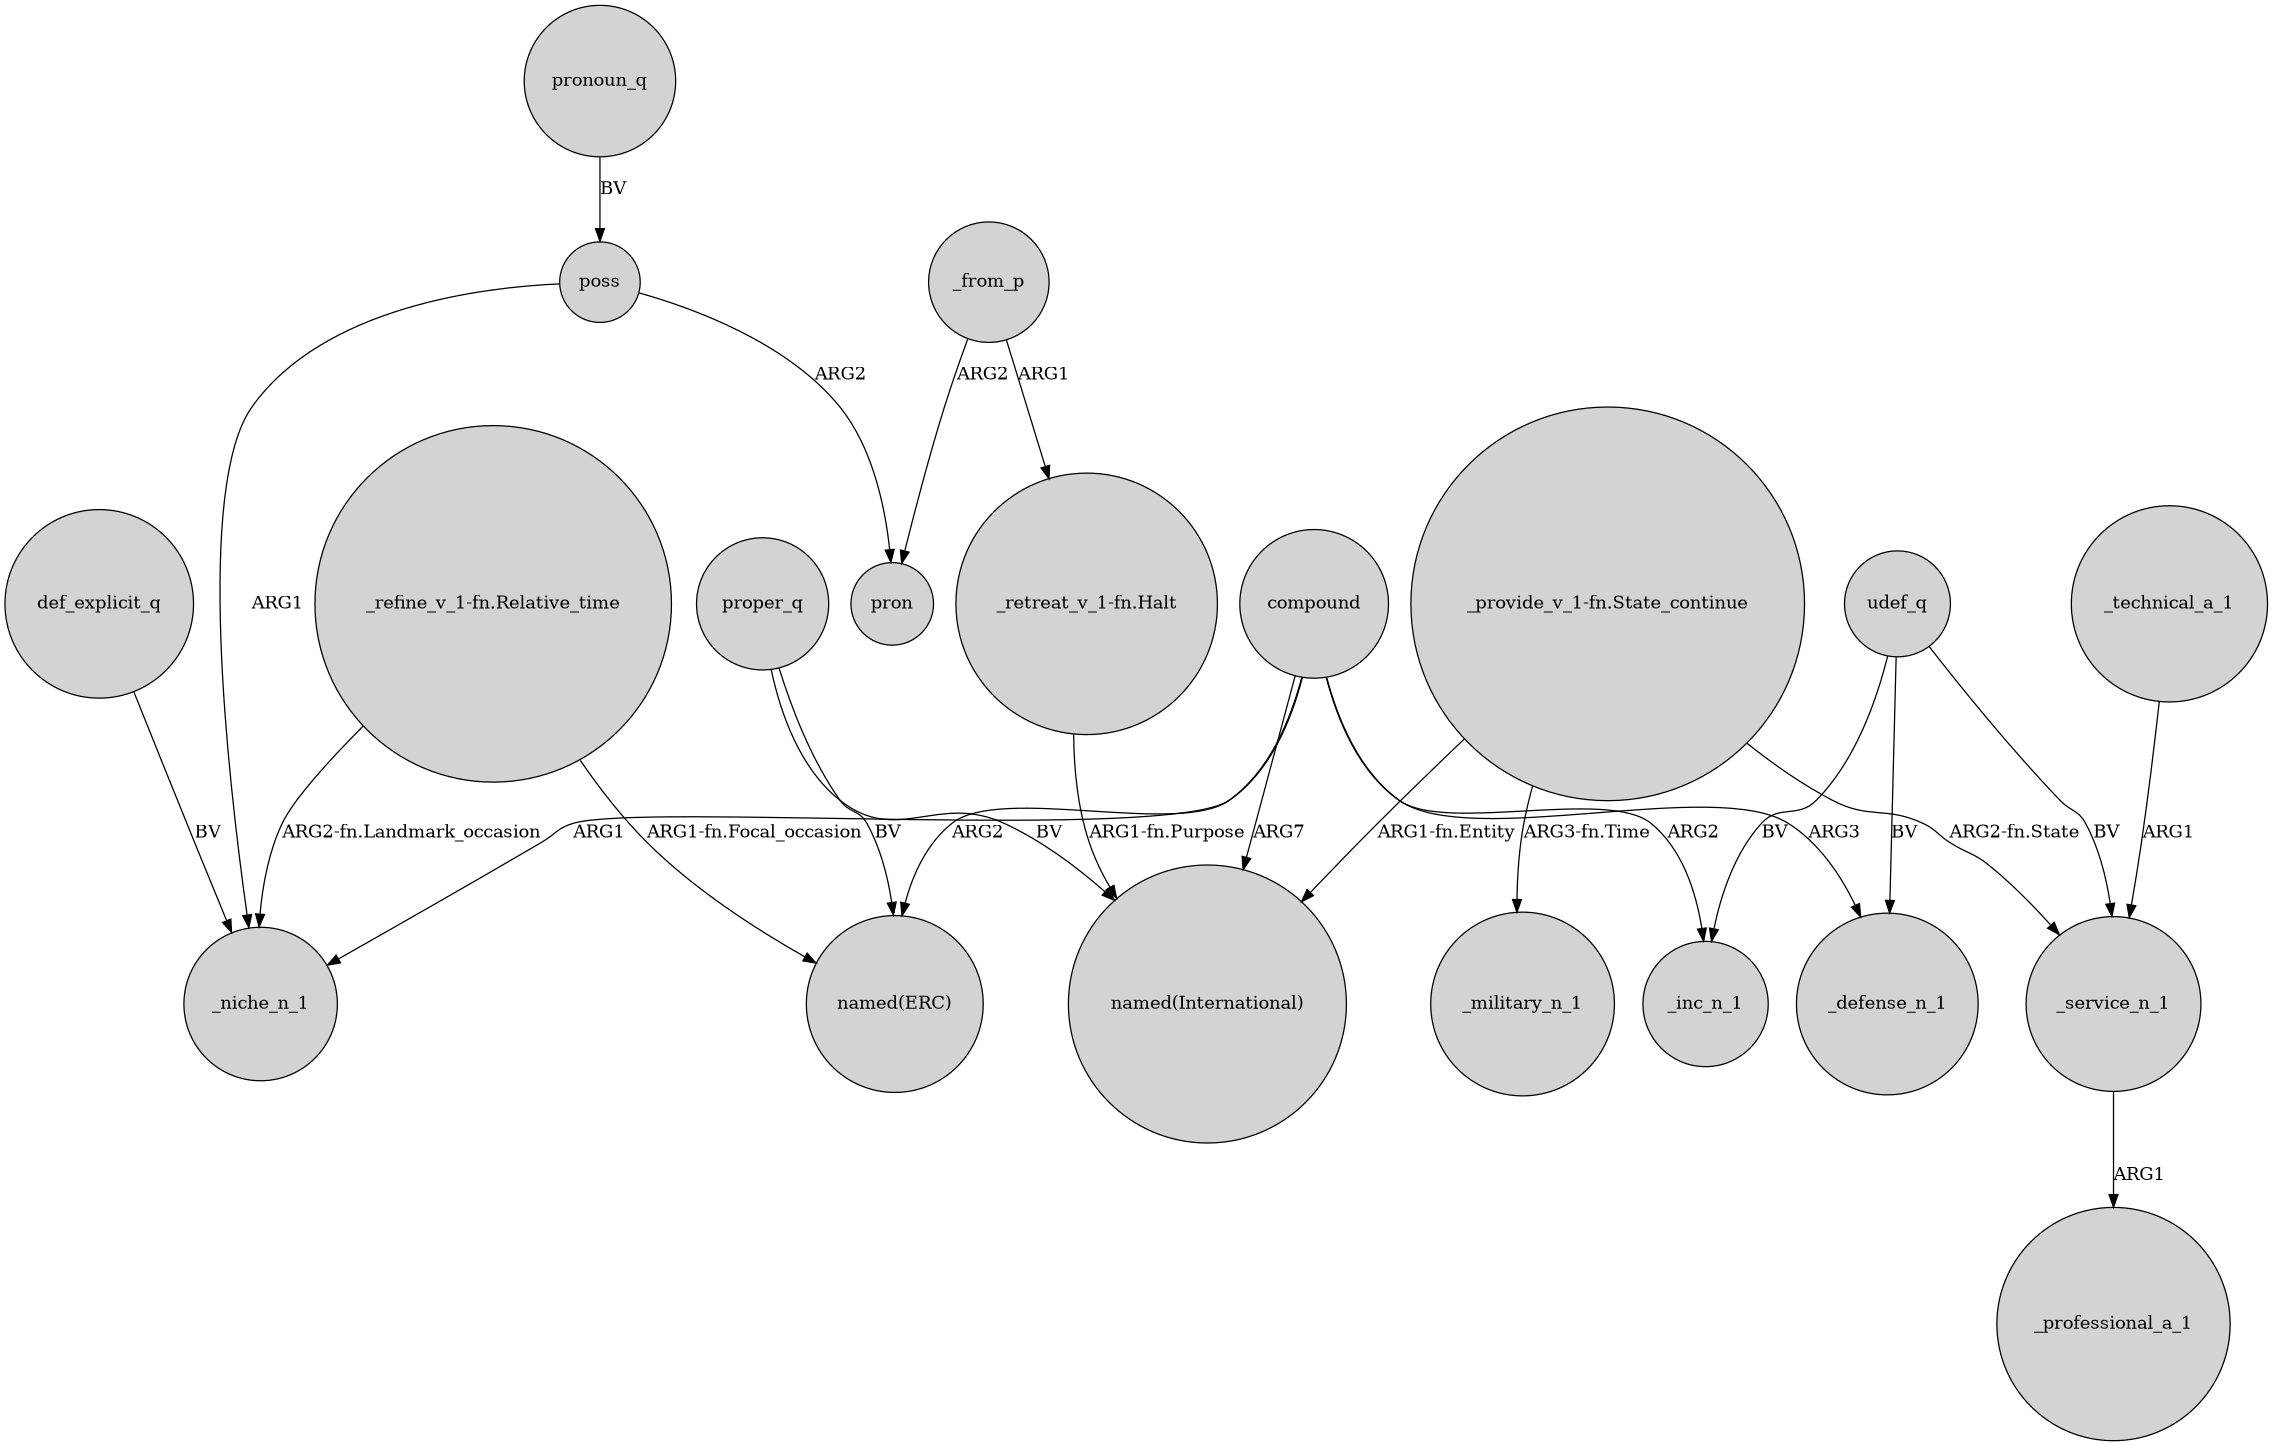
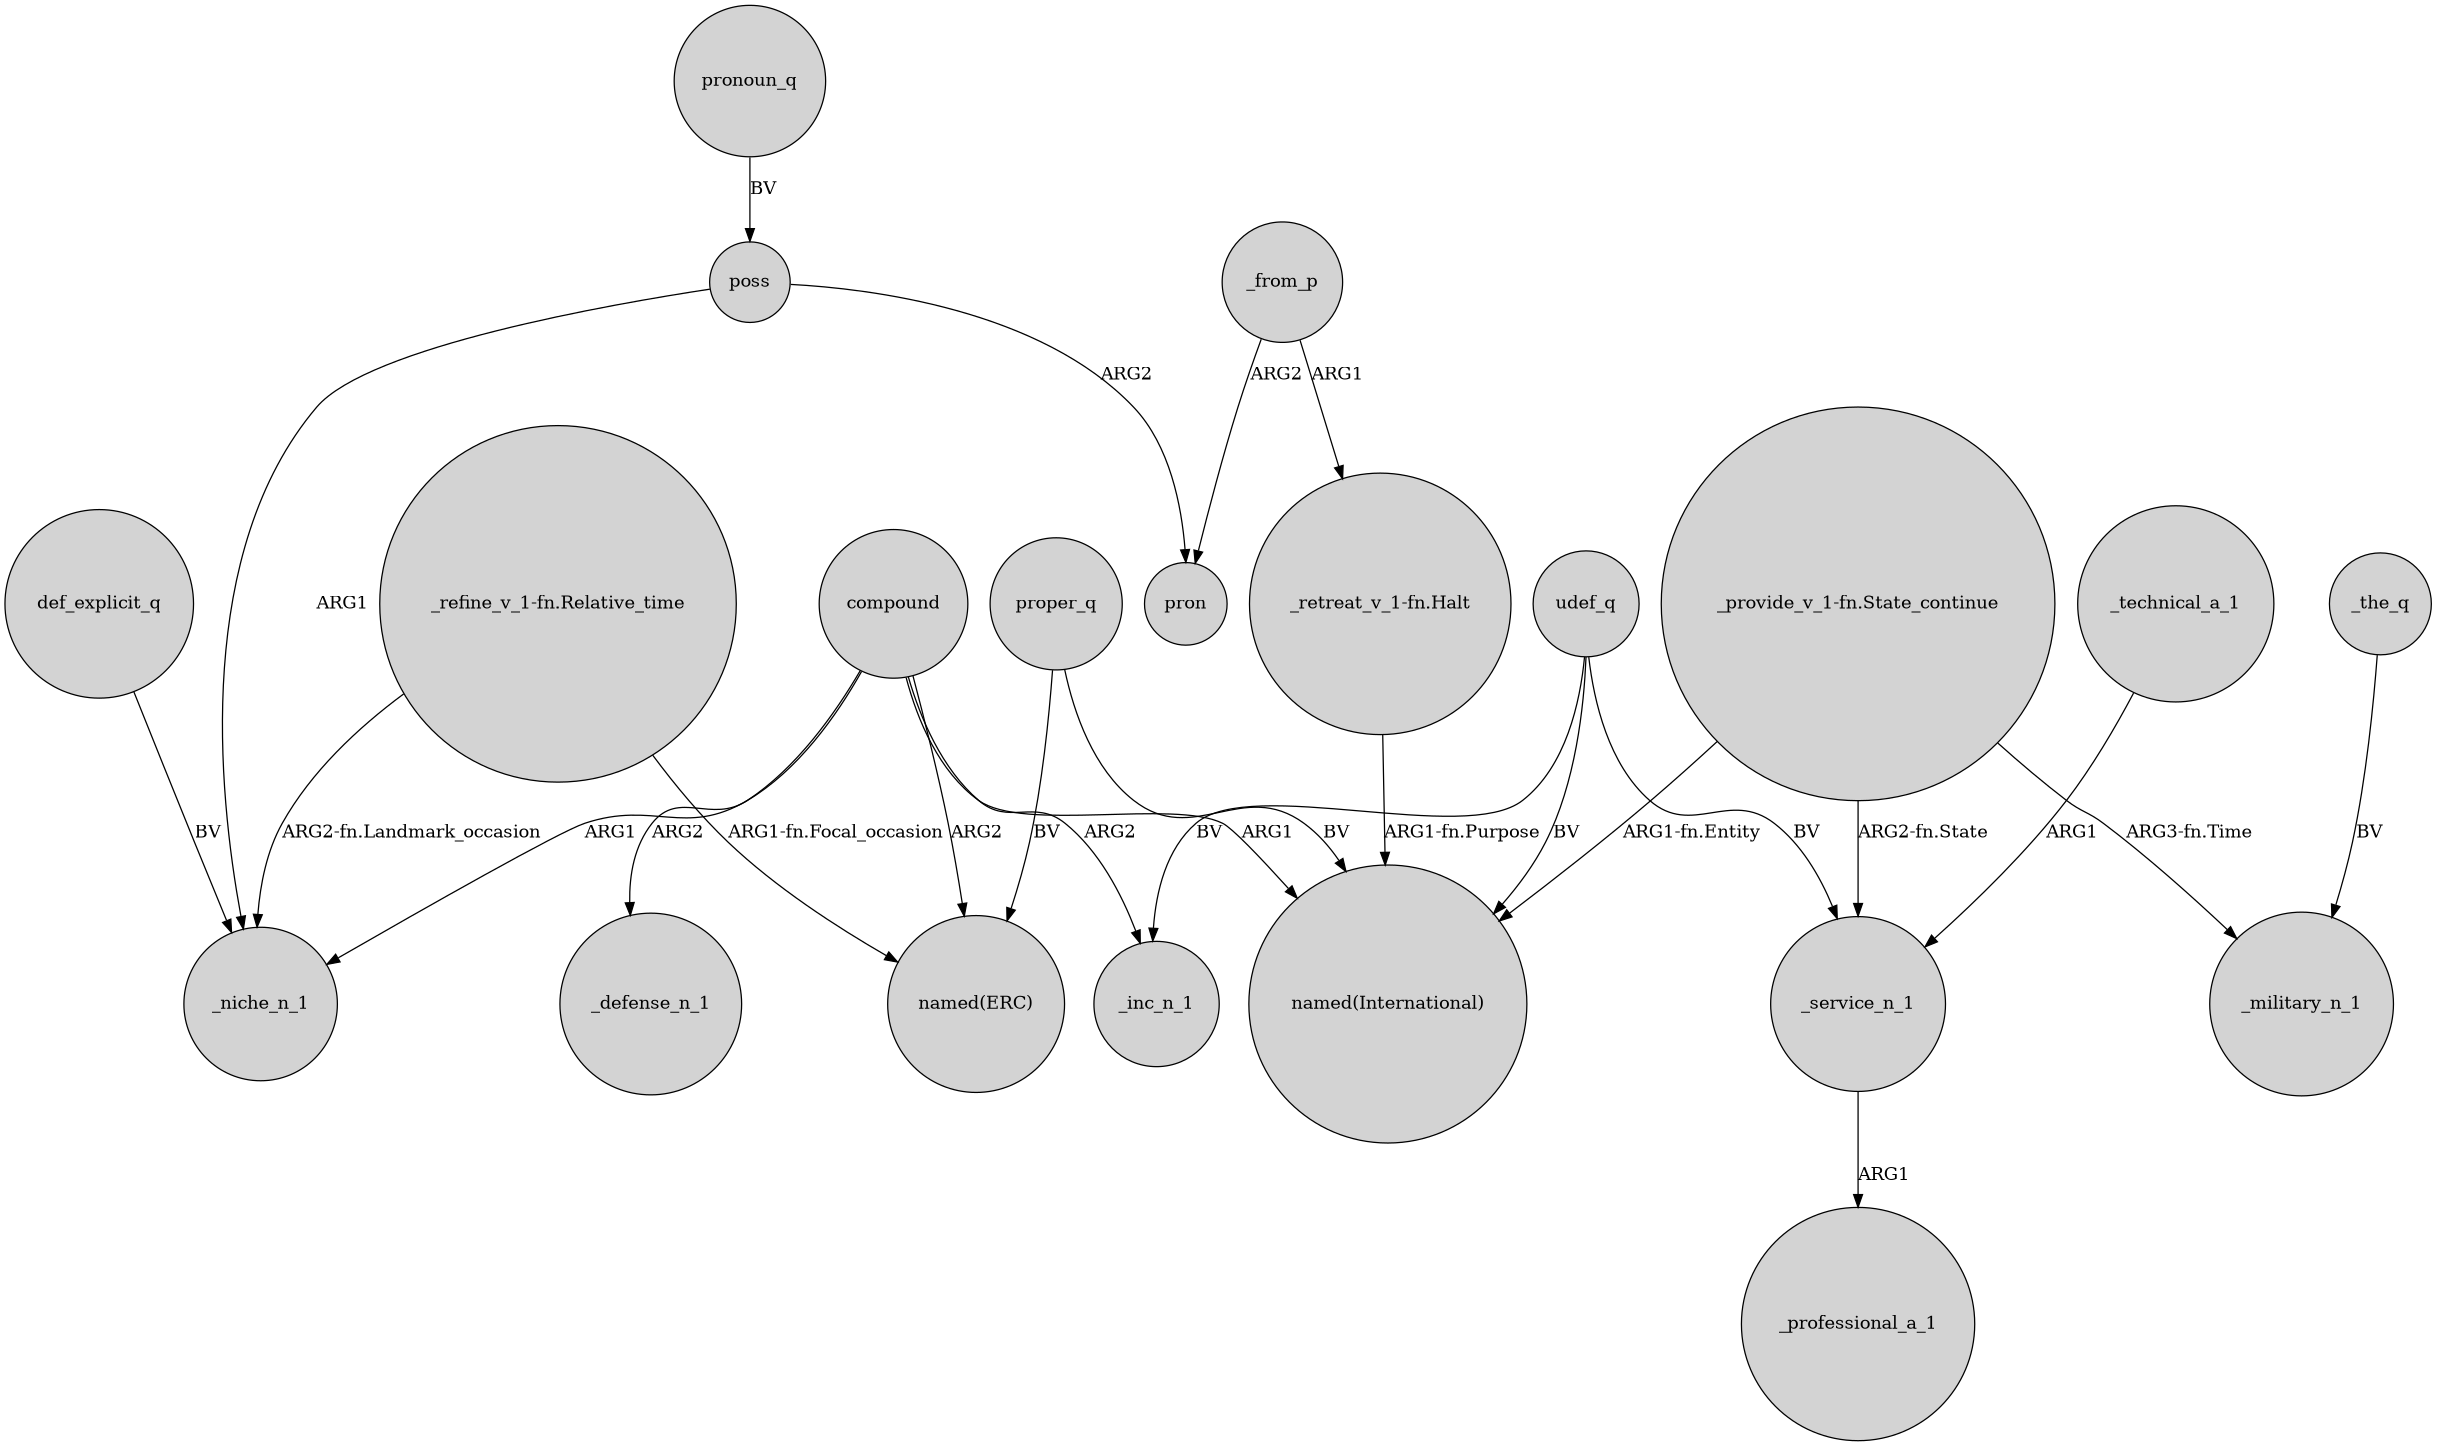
none -> (2380, 604)
(1893, 779) -> (1566, 788)
(1279, 833) -> (1268, 833)
(1835, 833) -> (678, 833)
